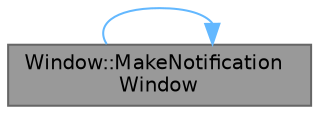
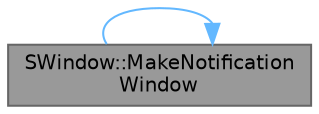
(160, 75) -> (160, 75)
